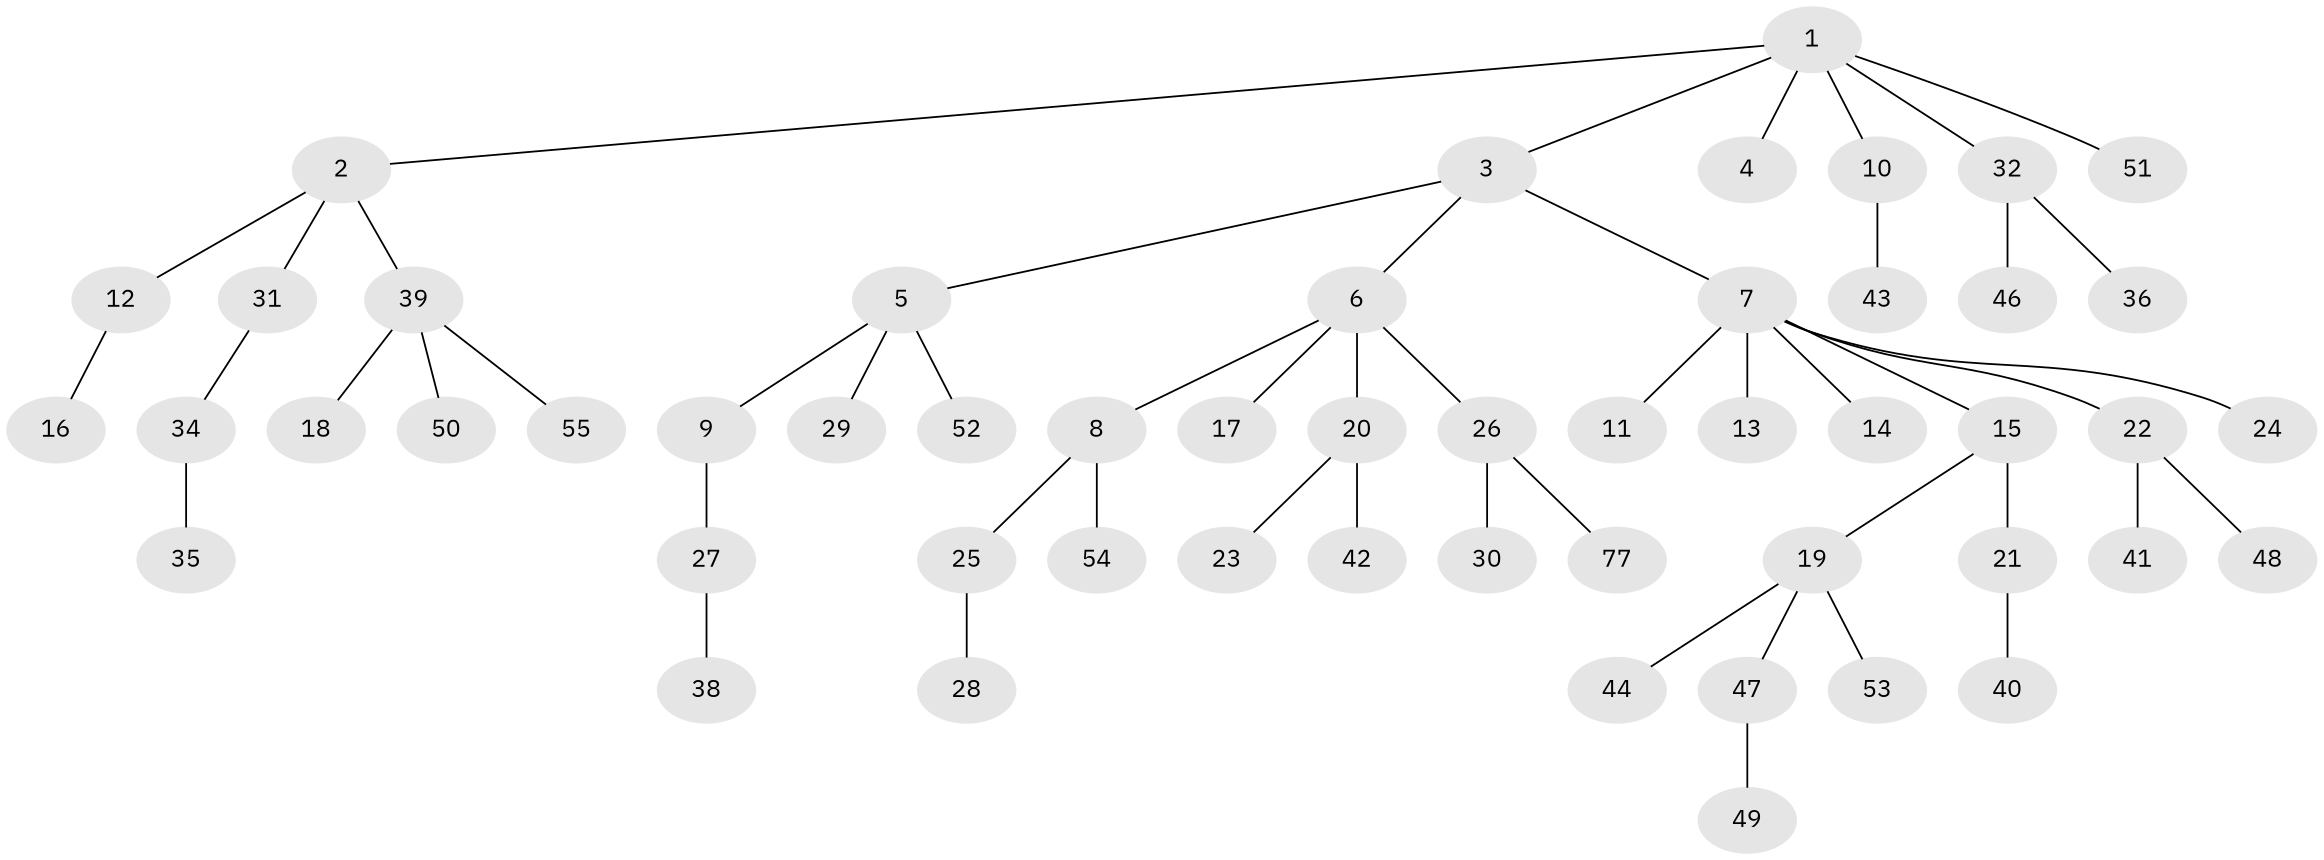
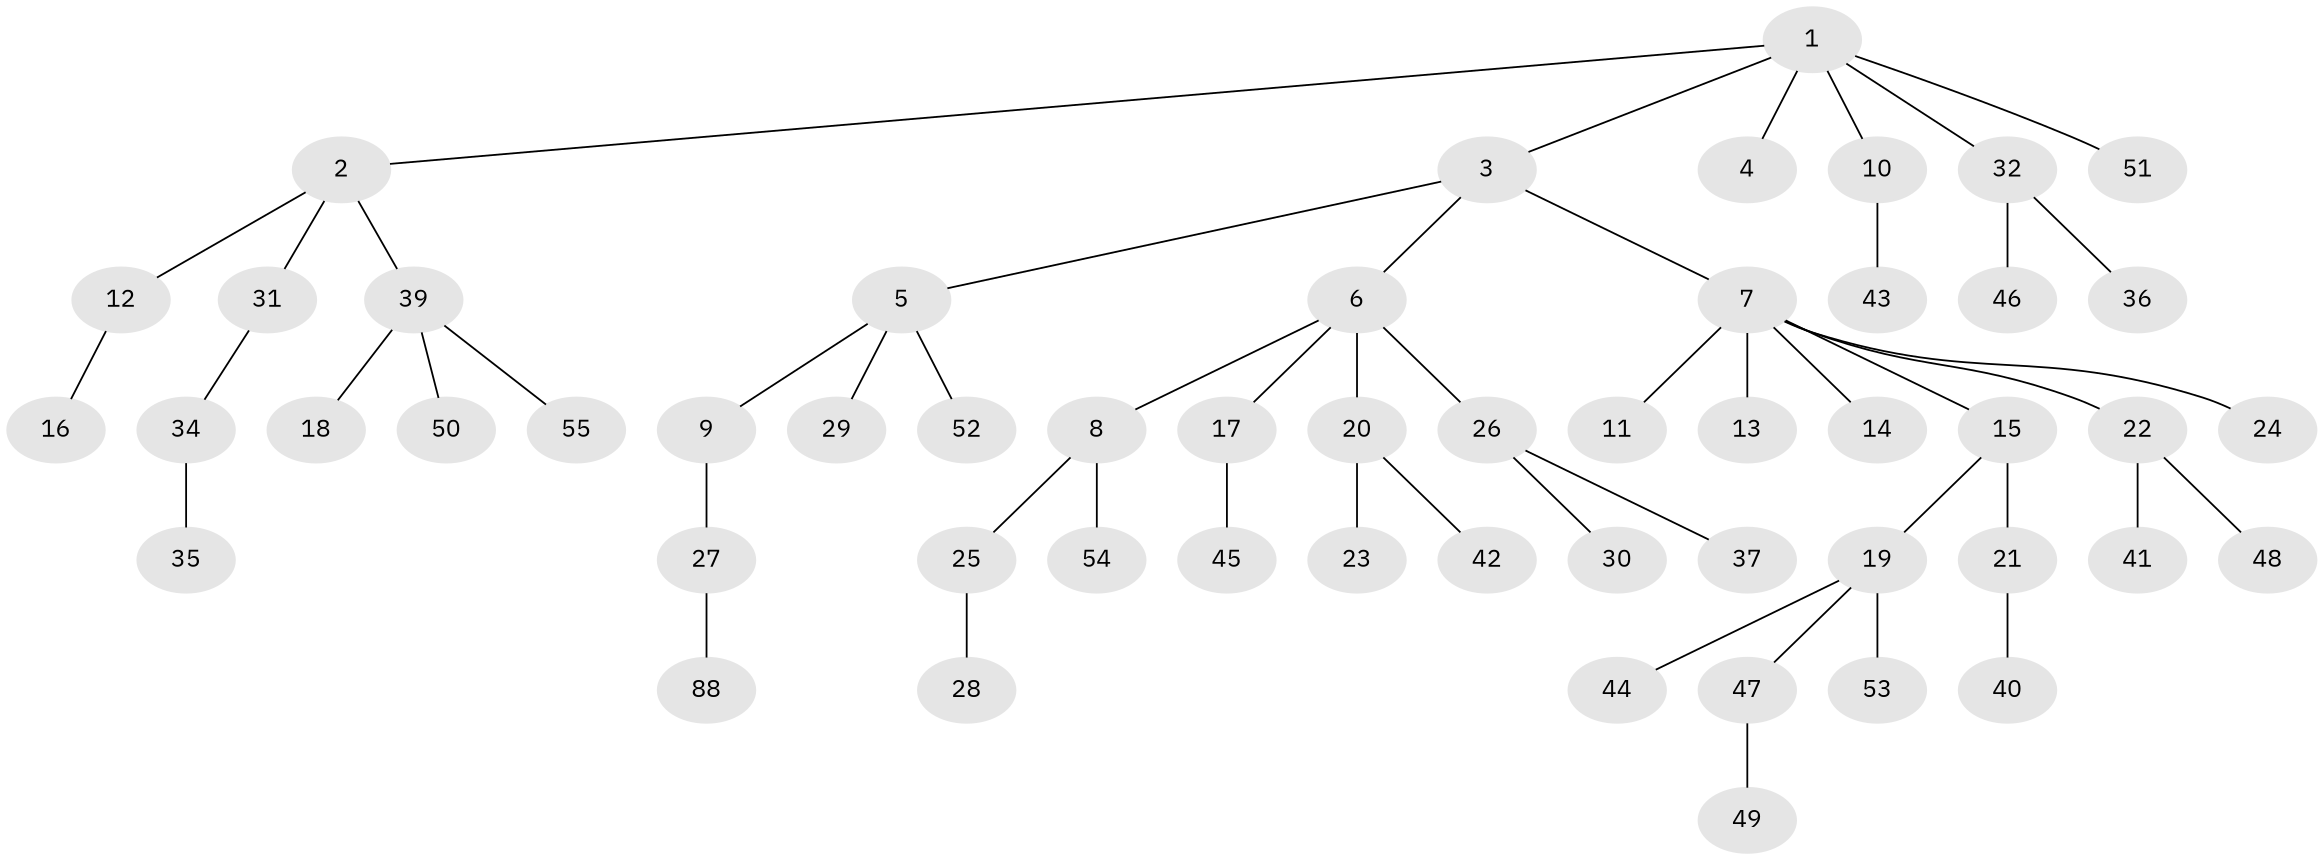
none -> (1227, 560)
(1617, 560) -> (1747, 560)
(707, 690) -> (707, 690)
